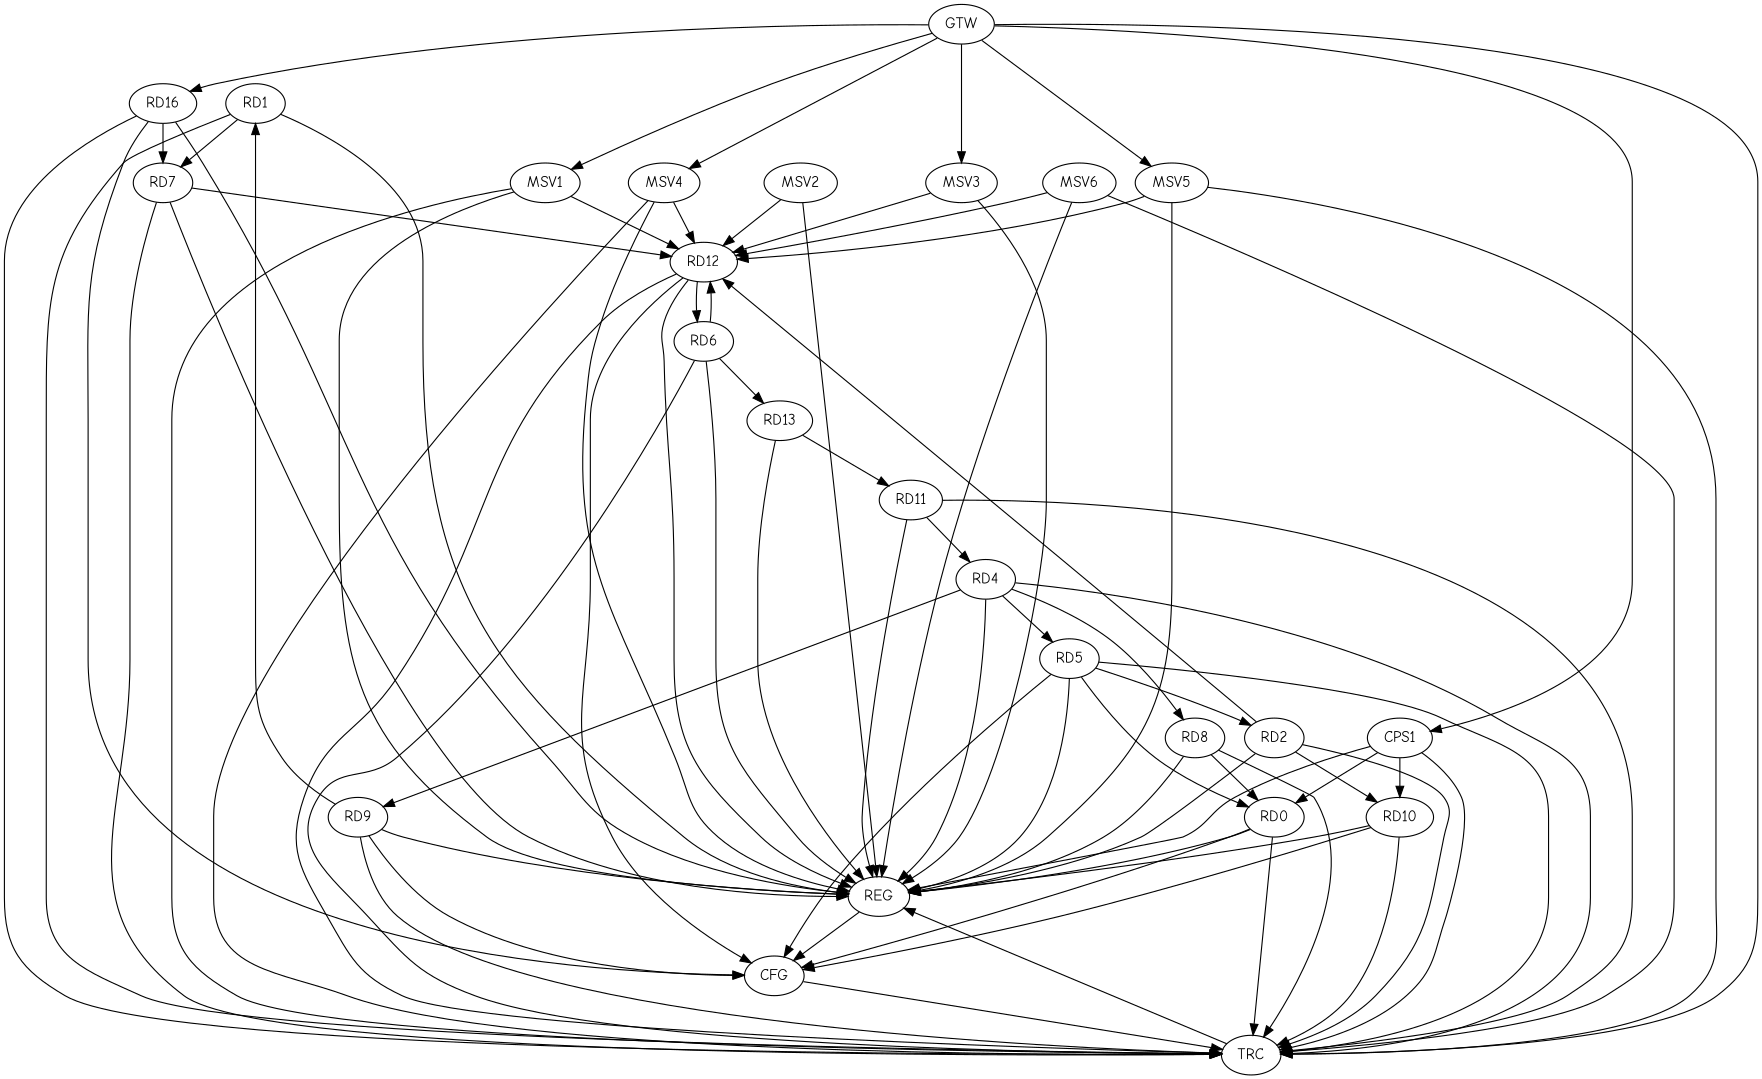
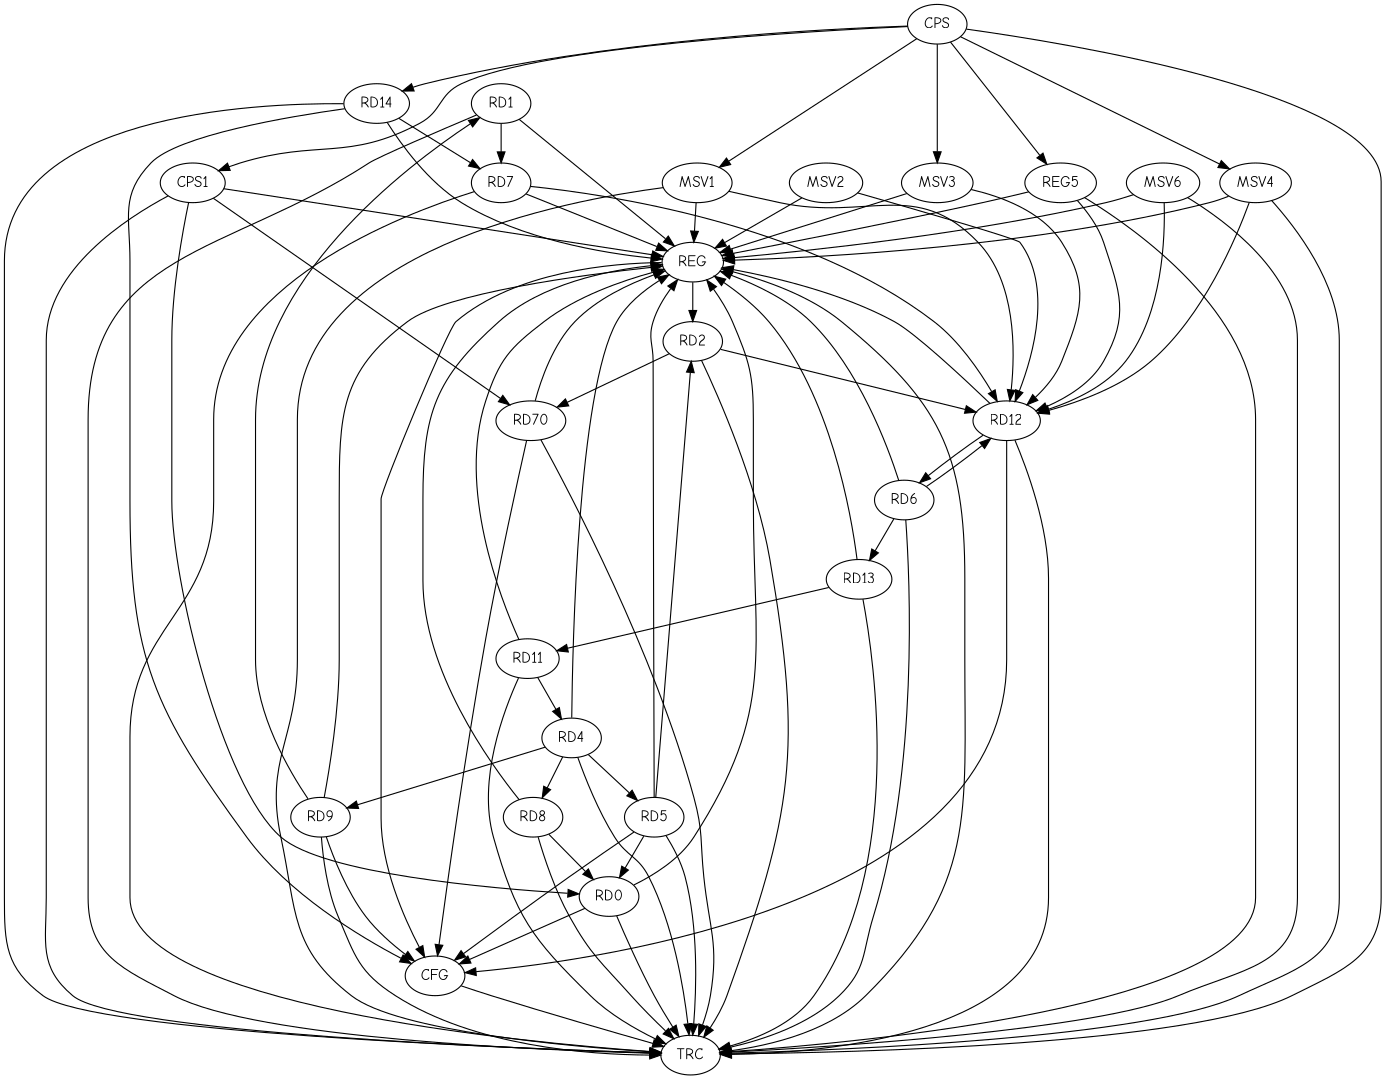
(962, 24) -> (937, 24)
(163, 104) -> (377, 104)
(1172, 183) -> (1061, 183)
(1400, 817) -> (531, 421)
(1135, 839) -> (693, 296)
none -> (868, 852)
